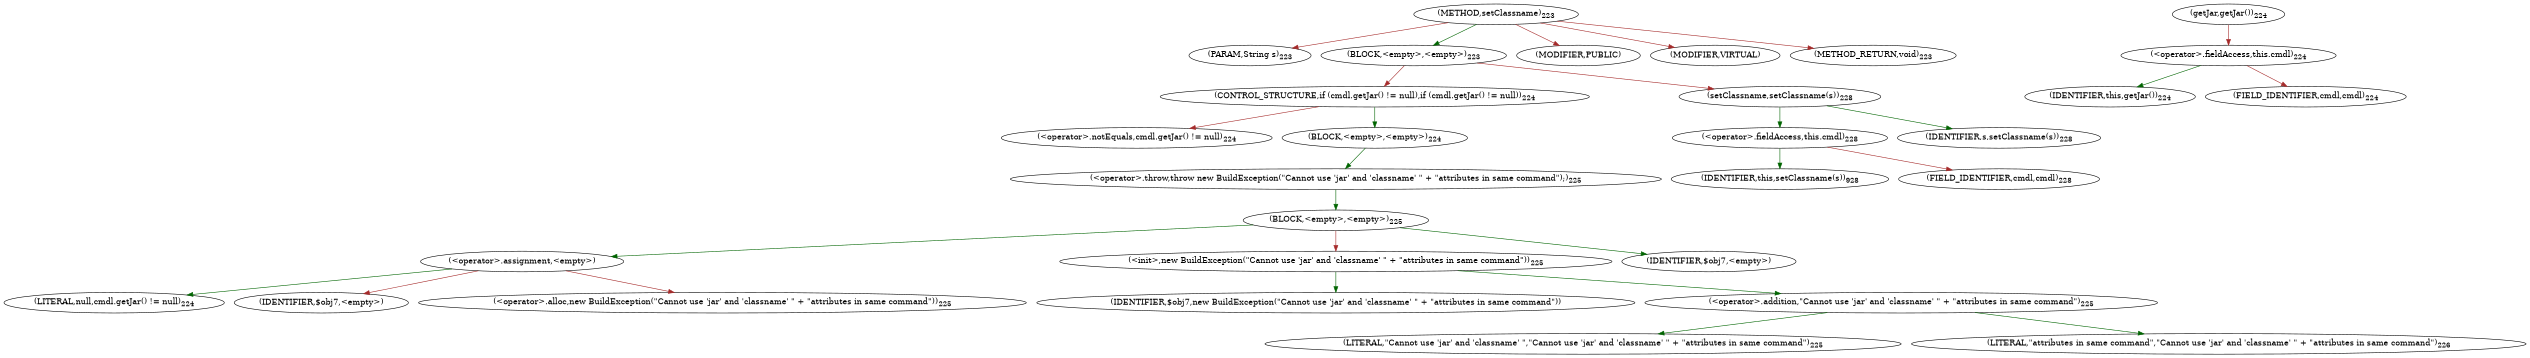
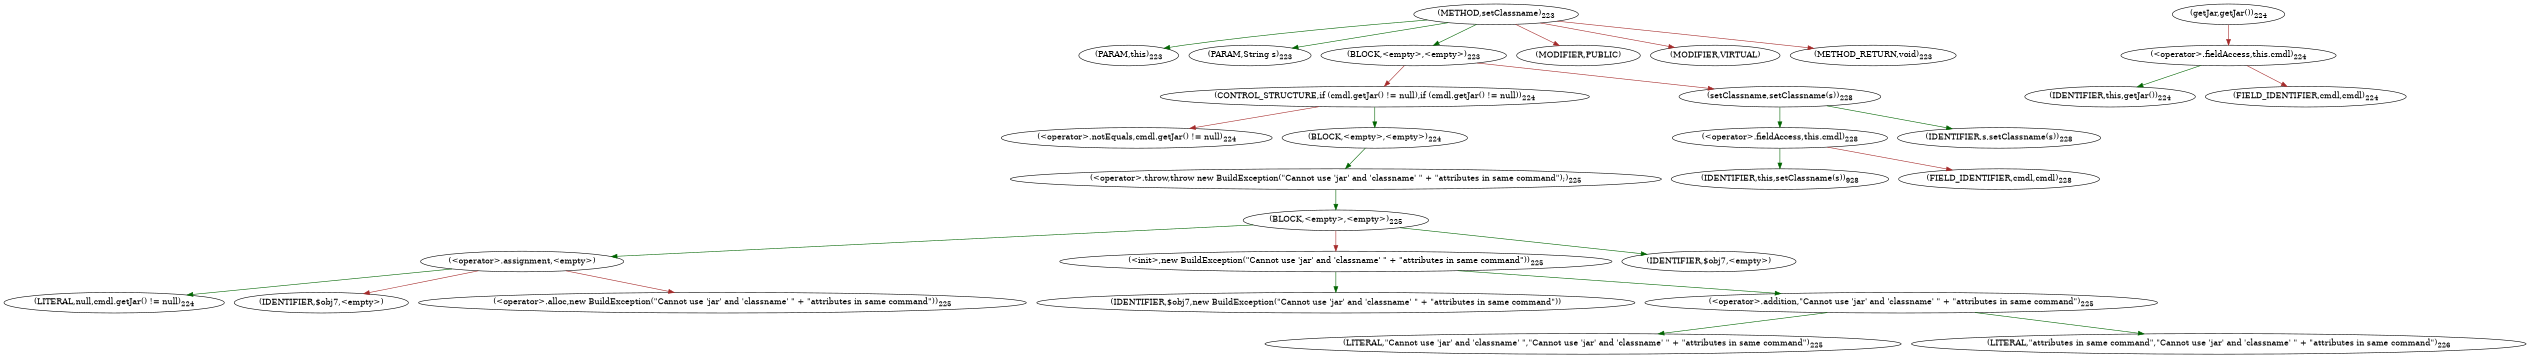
(1373, 35) -> (1373, 35)
none -> (1129, 56)
